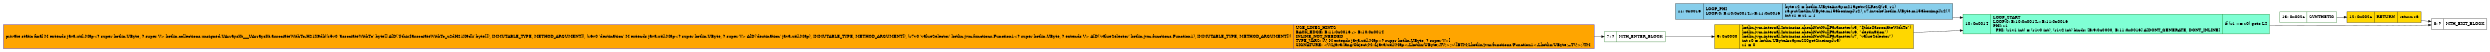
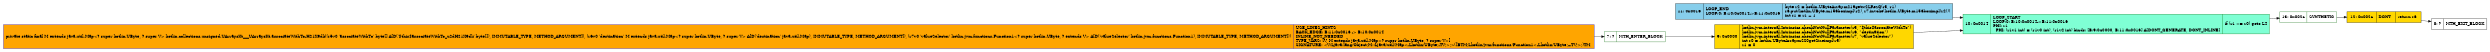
(1716, 9) -> (1717, 9)
(2386, 17) -> (2385, 17)
(2349, 26) -> (2273, 18)
